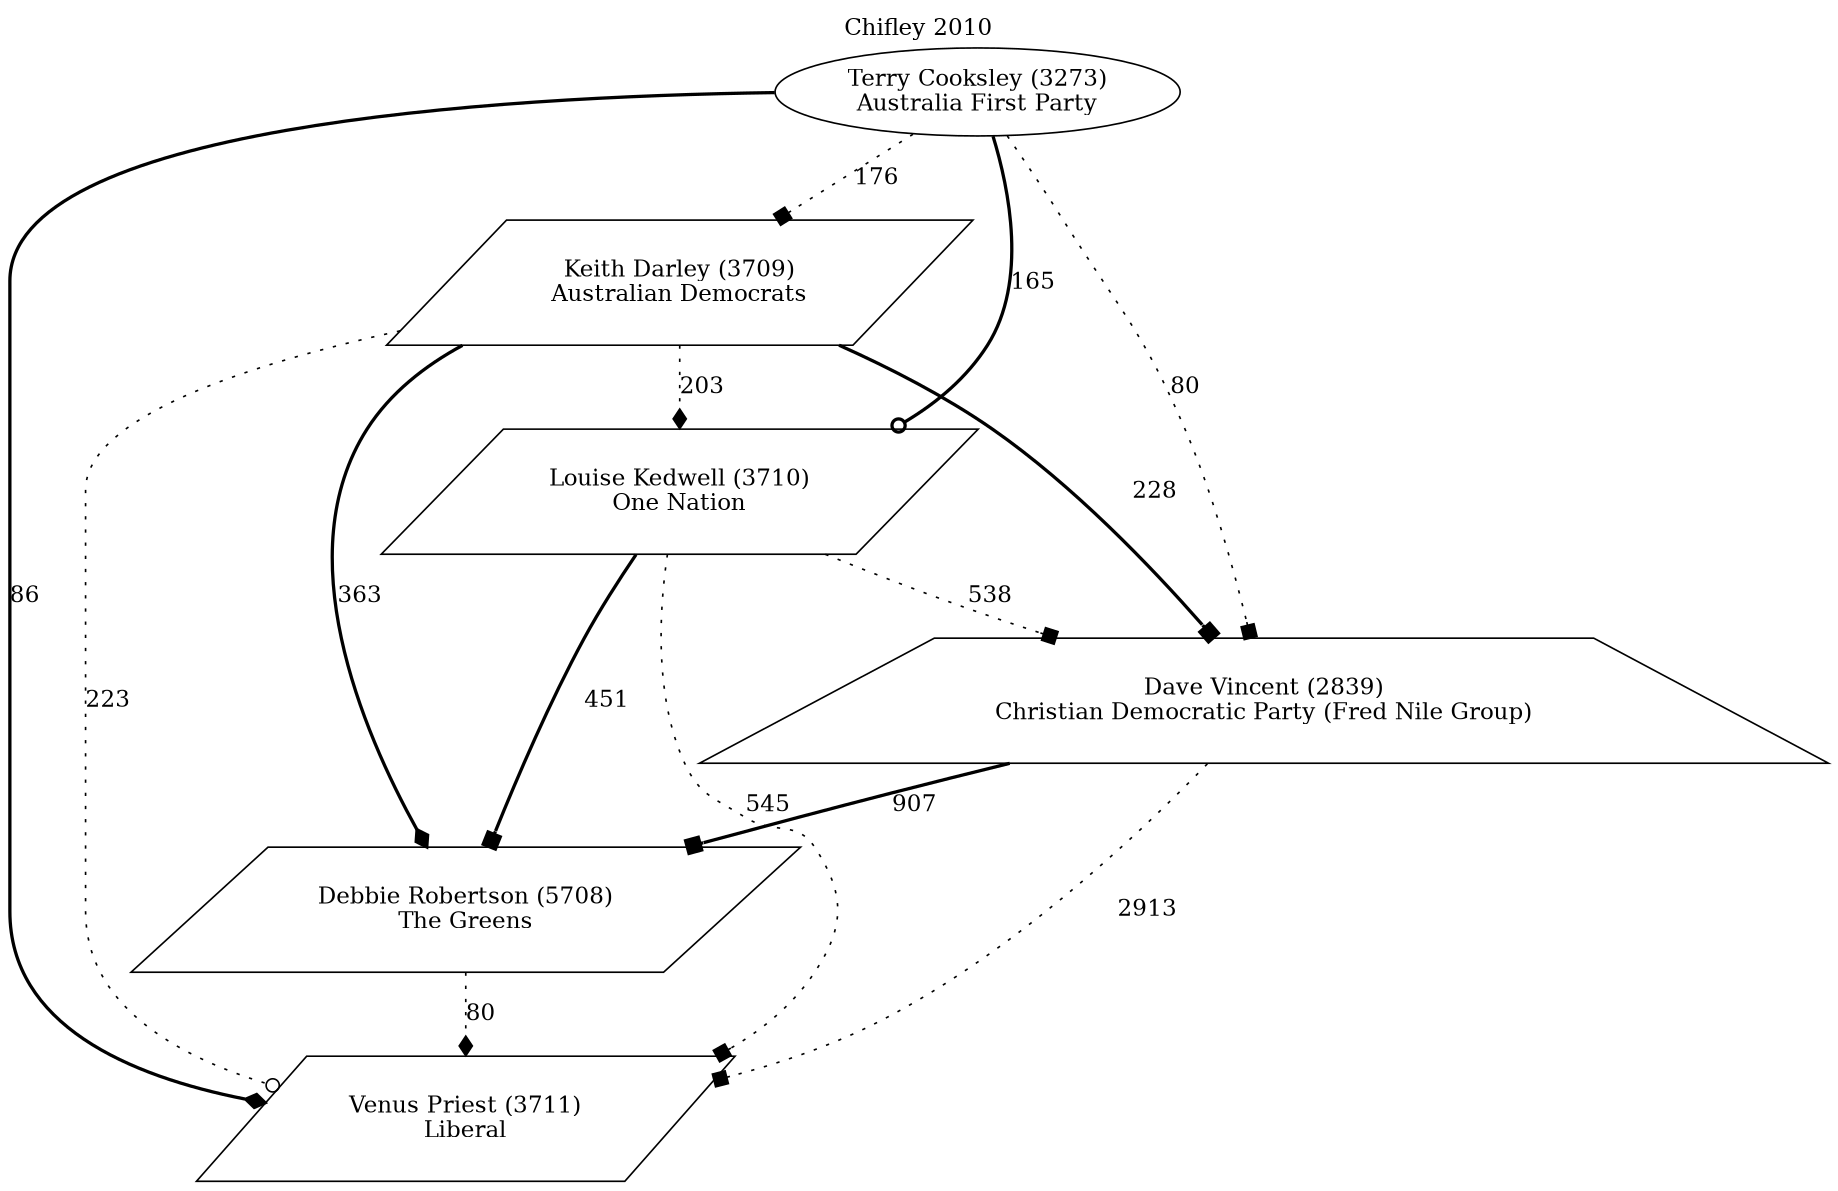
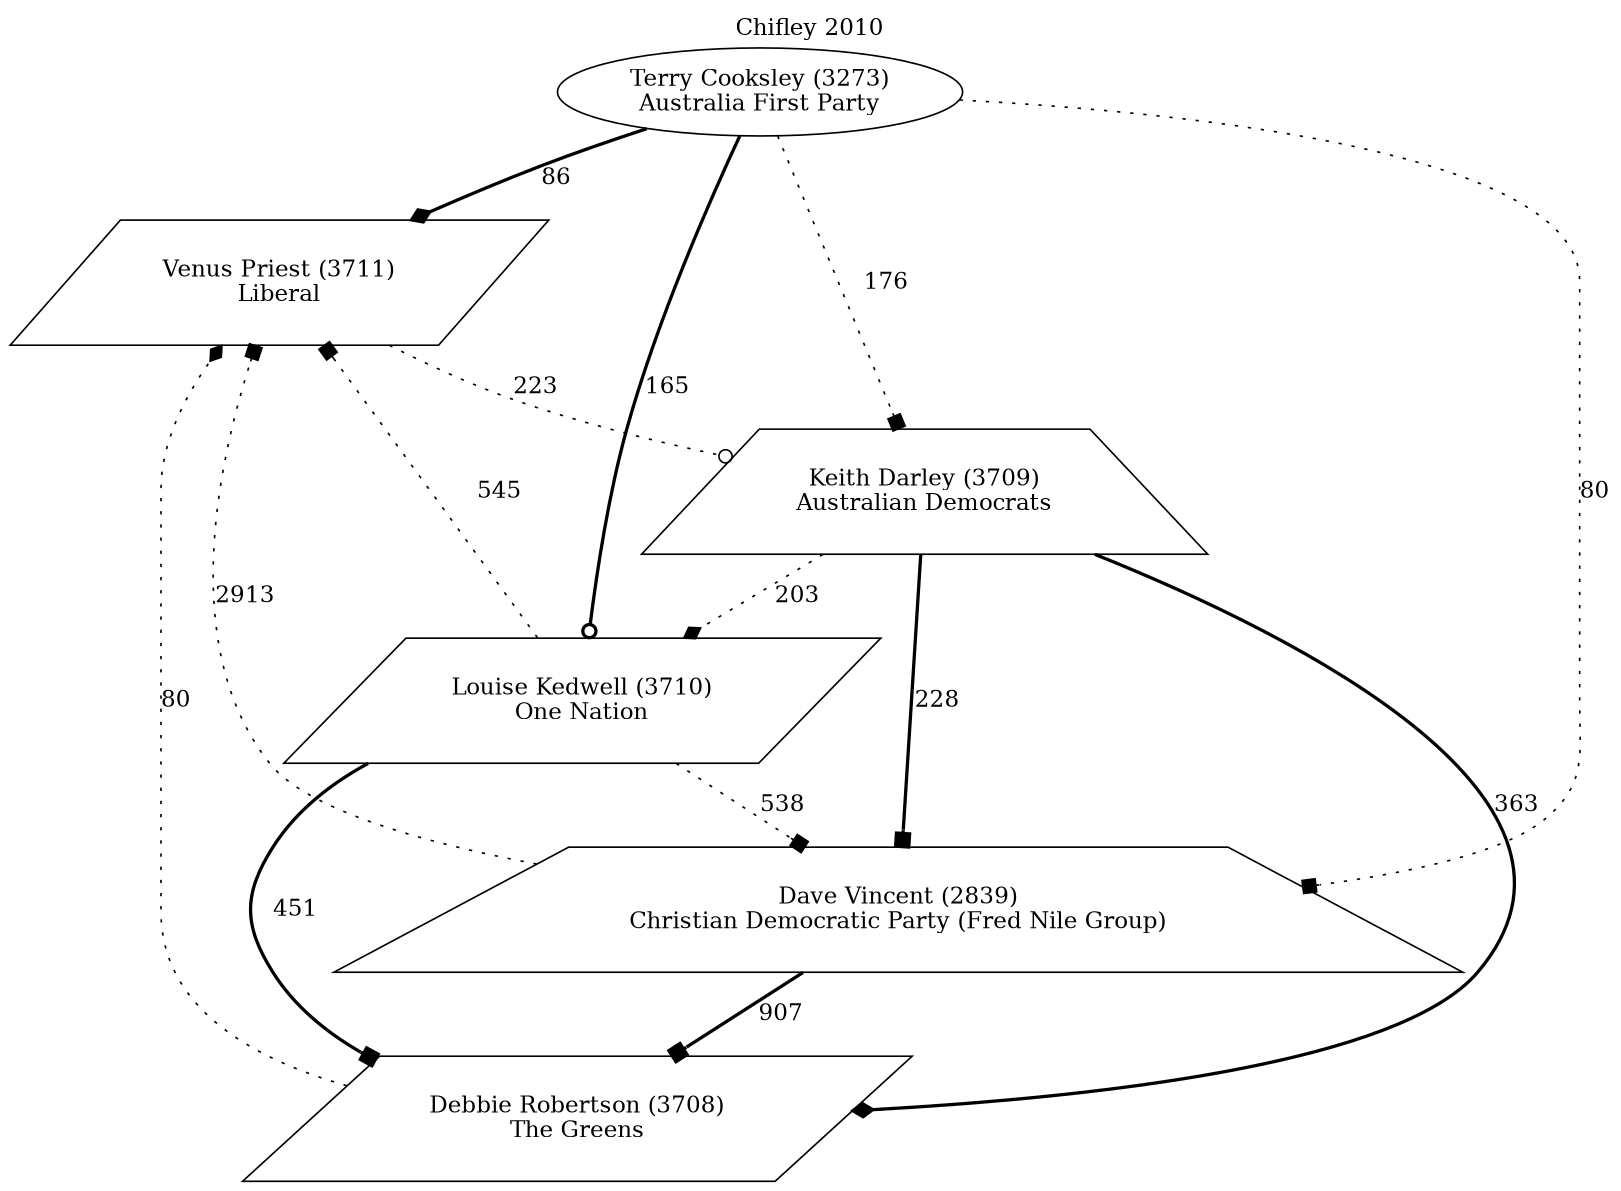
(680, 283) -> (925, 492)
(86, 650) -> (550, 412)
(466, 910) -> (577, 1119)
